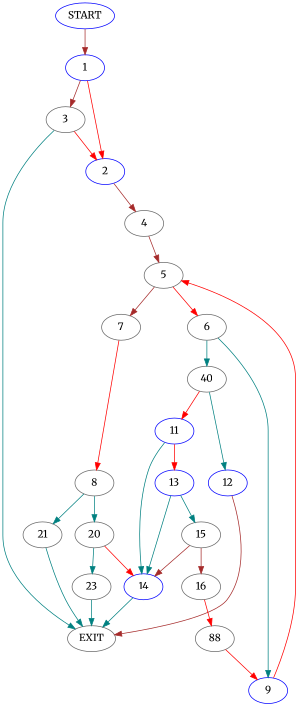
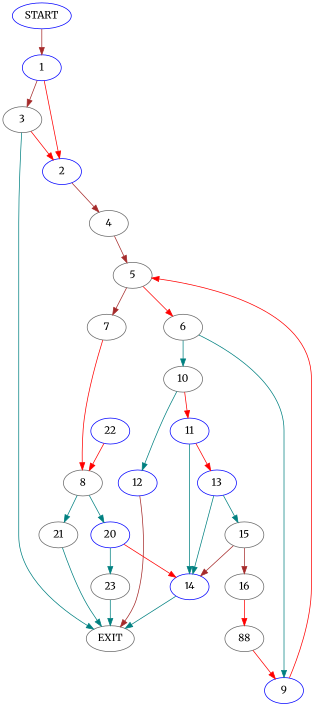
(207, 379) -> (183, 379)
none -> (110, 431)
(94, 535) -> (110, 535)
